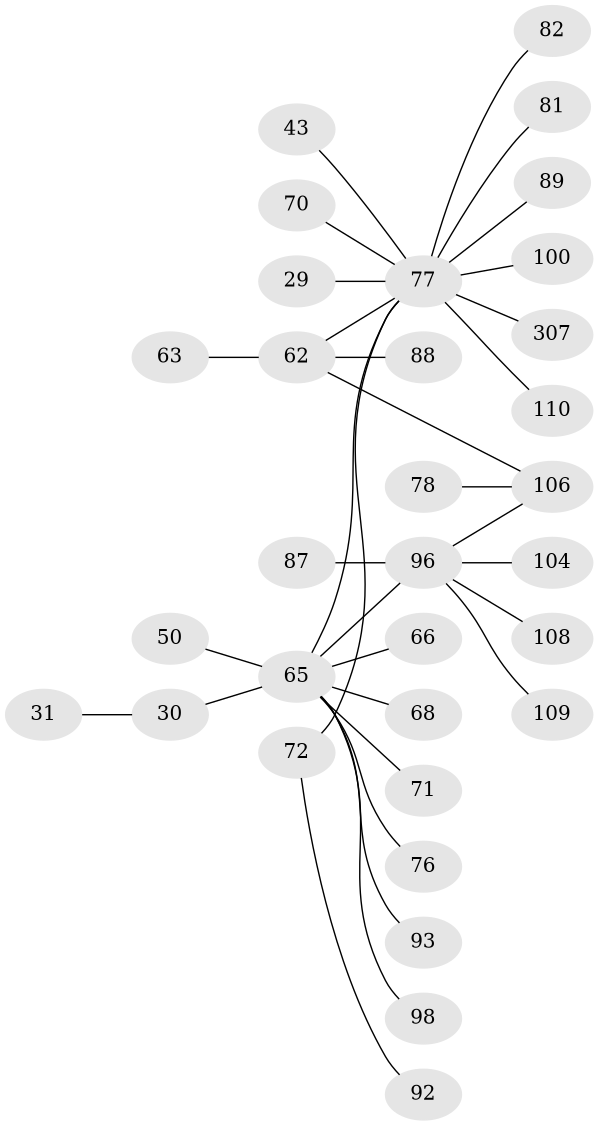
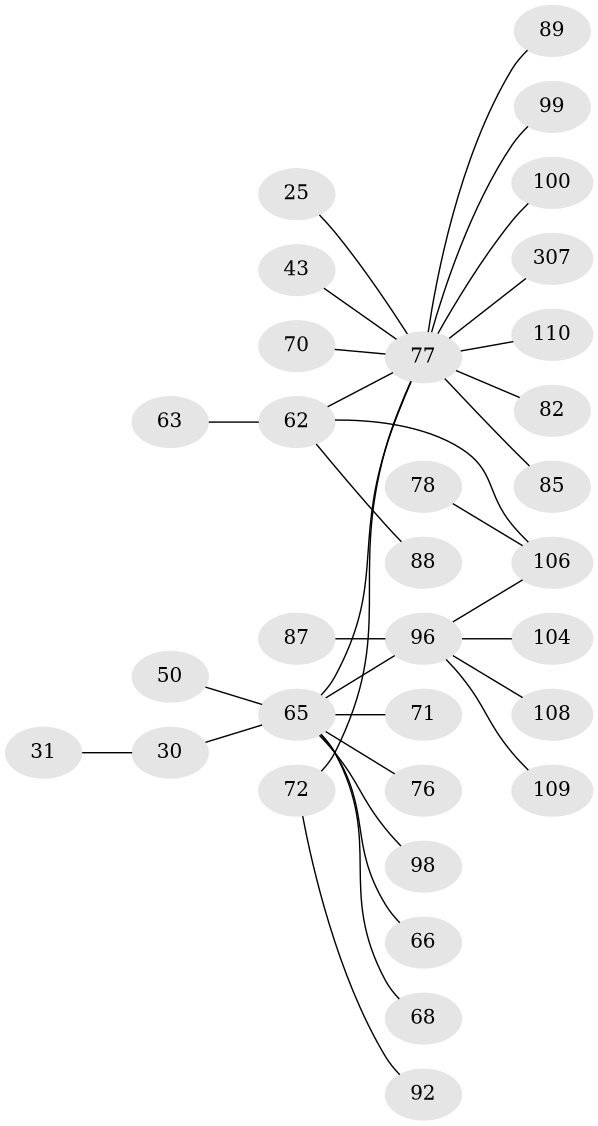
(552, 107) -> (552, 487)
none -> (552, 107)
(297, 281) -> (297, 194)
(423, 943) -> none
